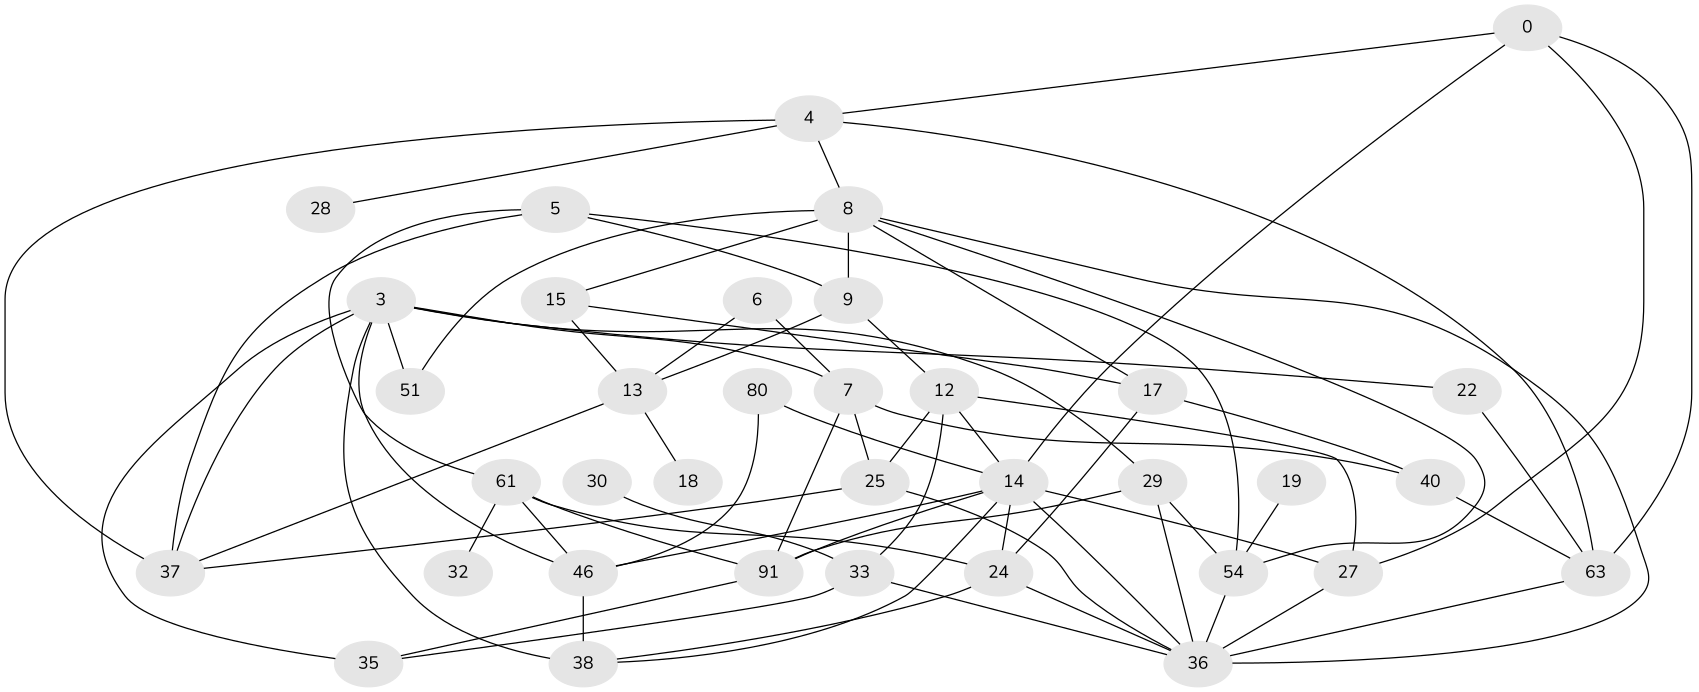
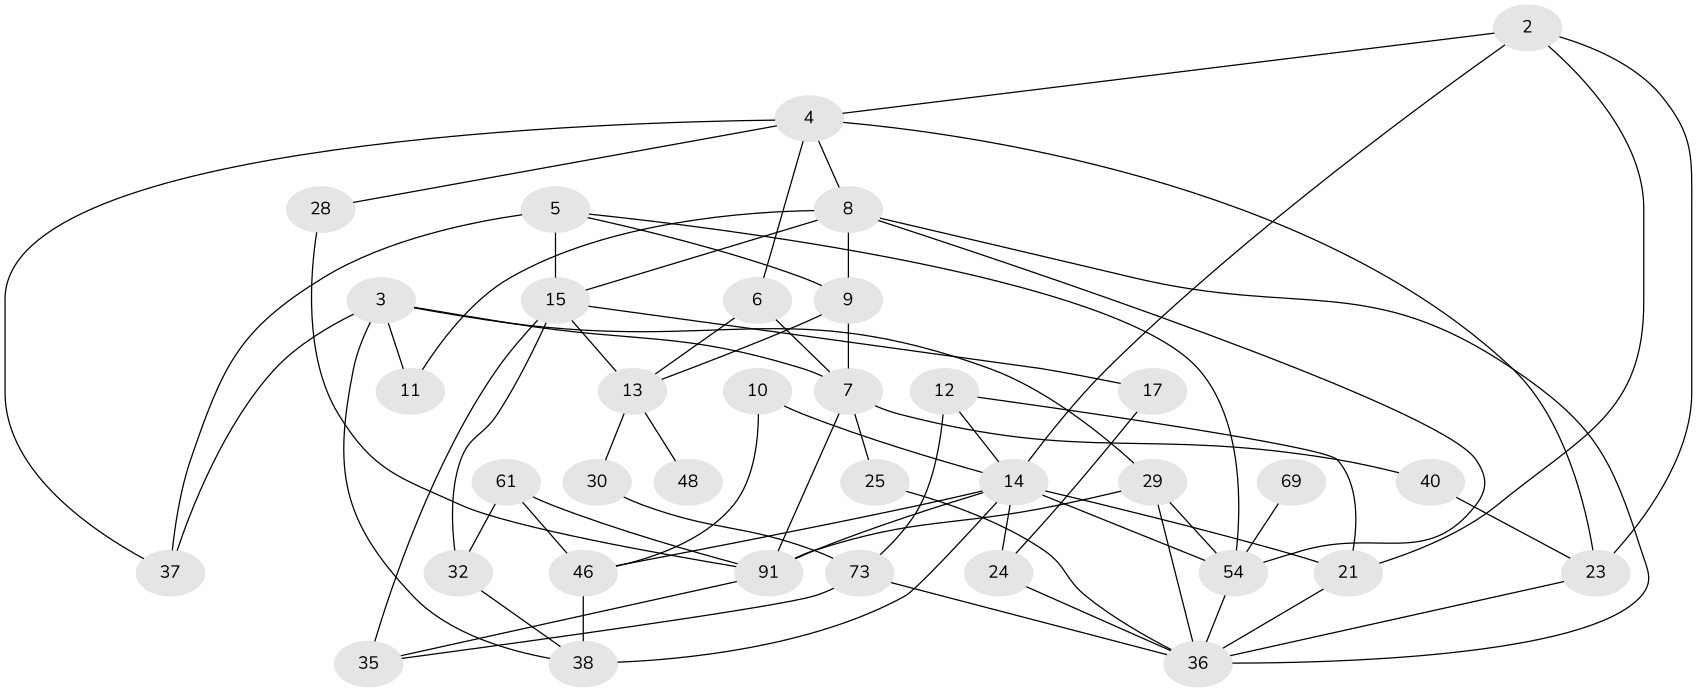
(1528, 28) -> (1528, 28)
none -> (785, 203)
(330, 298) -> (556, 247)
(1001, 300) -> none
(896, 346) -> (848, 351)
(410, 391) -> (410, 391)
(758, 391) -> (758, 391)
(1467, 391) -> none
none -> (482, 432)
(1294, 432) -> none
(910, 437) -> none
(403, 469) -> none
(401, 482) -> (615, 437)
(688, 482) -> (688, 482)
(1292, 482) -> (1292, 482)
none -> (419, 486)
(108, 506) -> (439, 472)
(523, 532) -> none
(716, 533) -> none
(1108, 572) -> (1124, 528)
(860, 573) -> (860, 573)
(1348, 573) -> (1348, 573)
(1596, 573) -> (1596, 573)
(751, 639) -> (521, 619)
